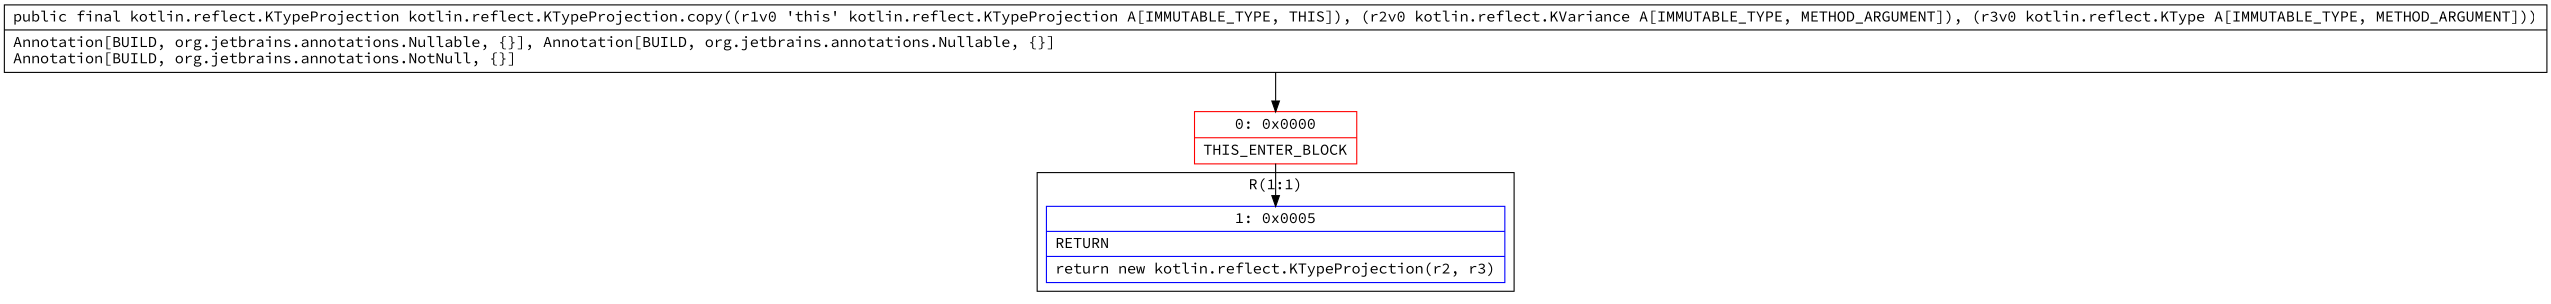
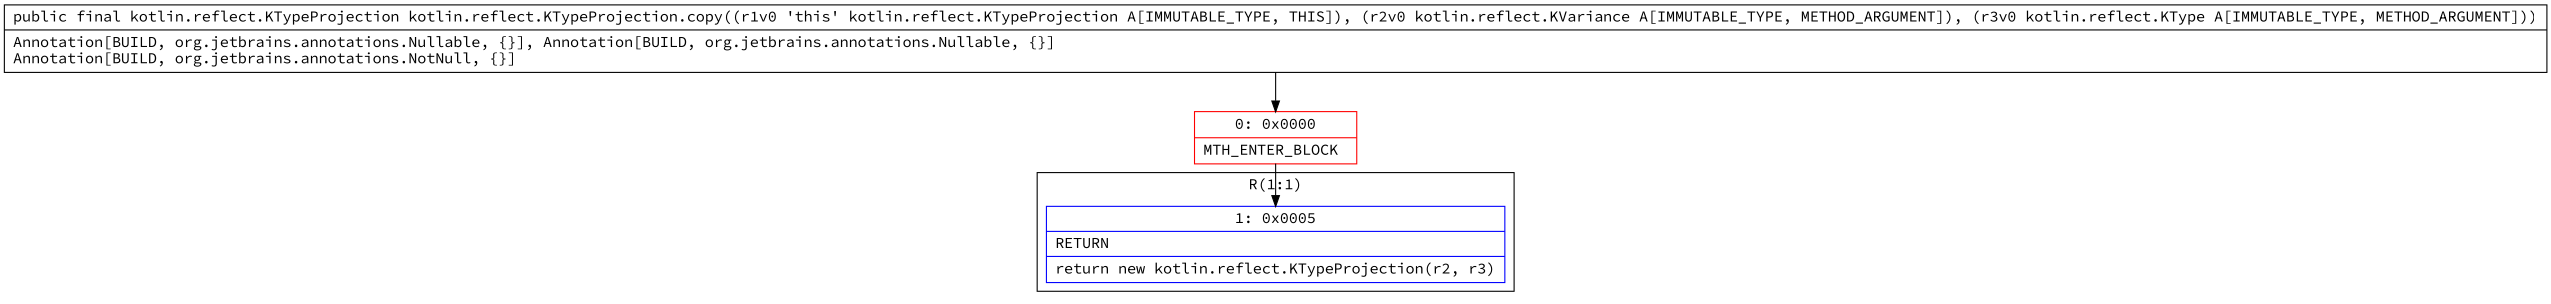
(1276, 150) -> (1271, 150)
